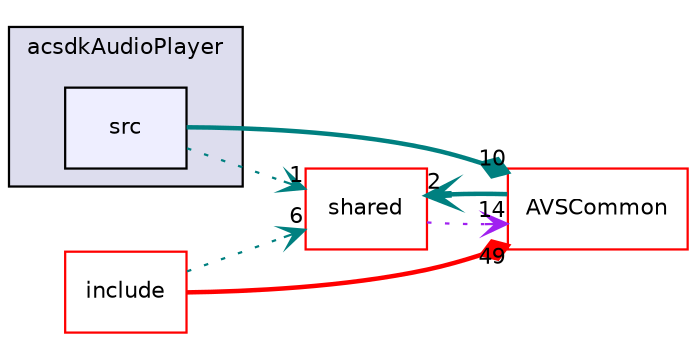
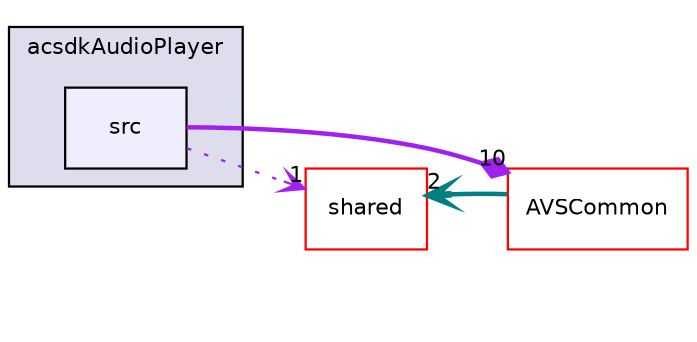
(336, 135) -> (336, 135)
(228, 162) -> (228, 162)
(456, 224) -> none
(126, 292) -> none
